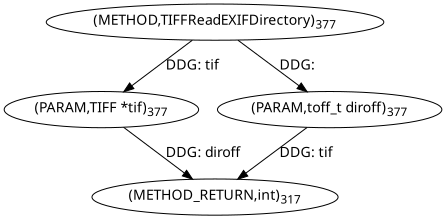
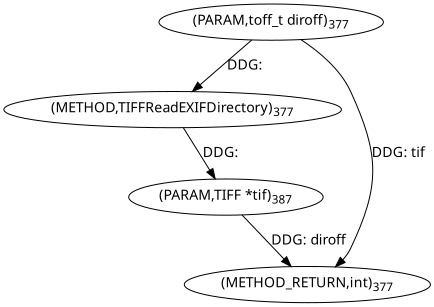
(268, 63) -> (226, 62)
(192, 66) -> (223, 153)
(158, 108) -> (282, 196)
(291, 196) -> (383, 283)
